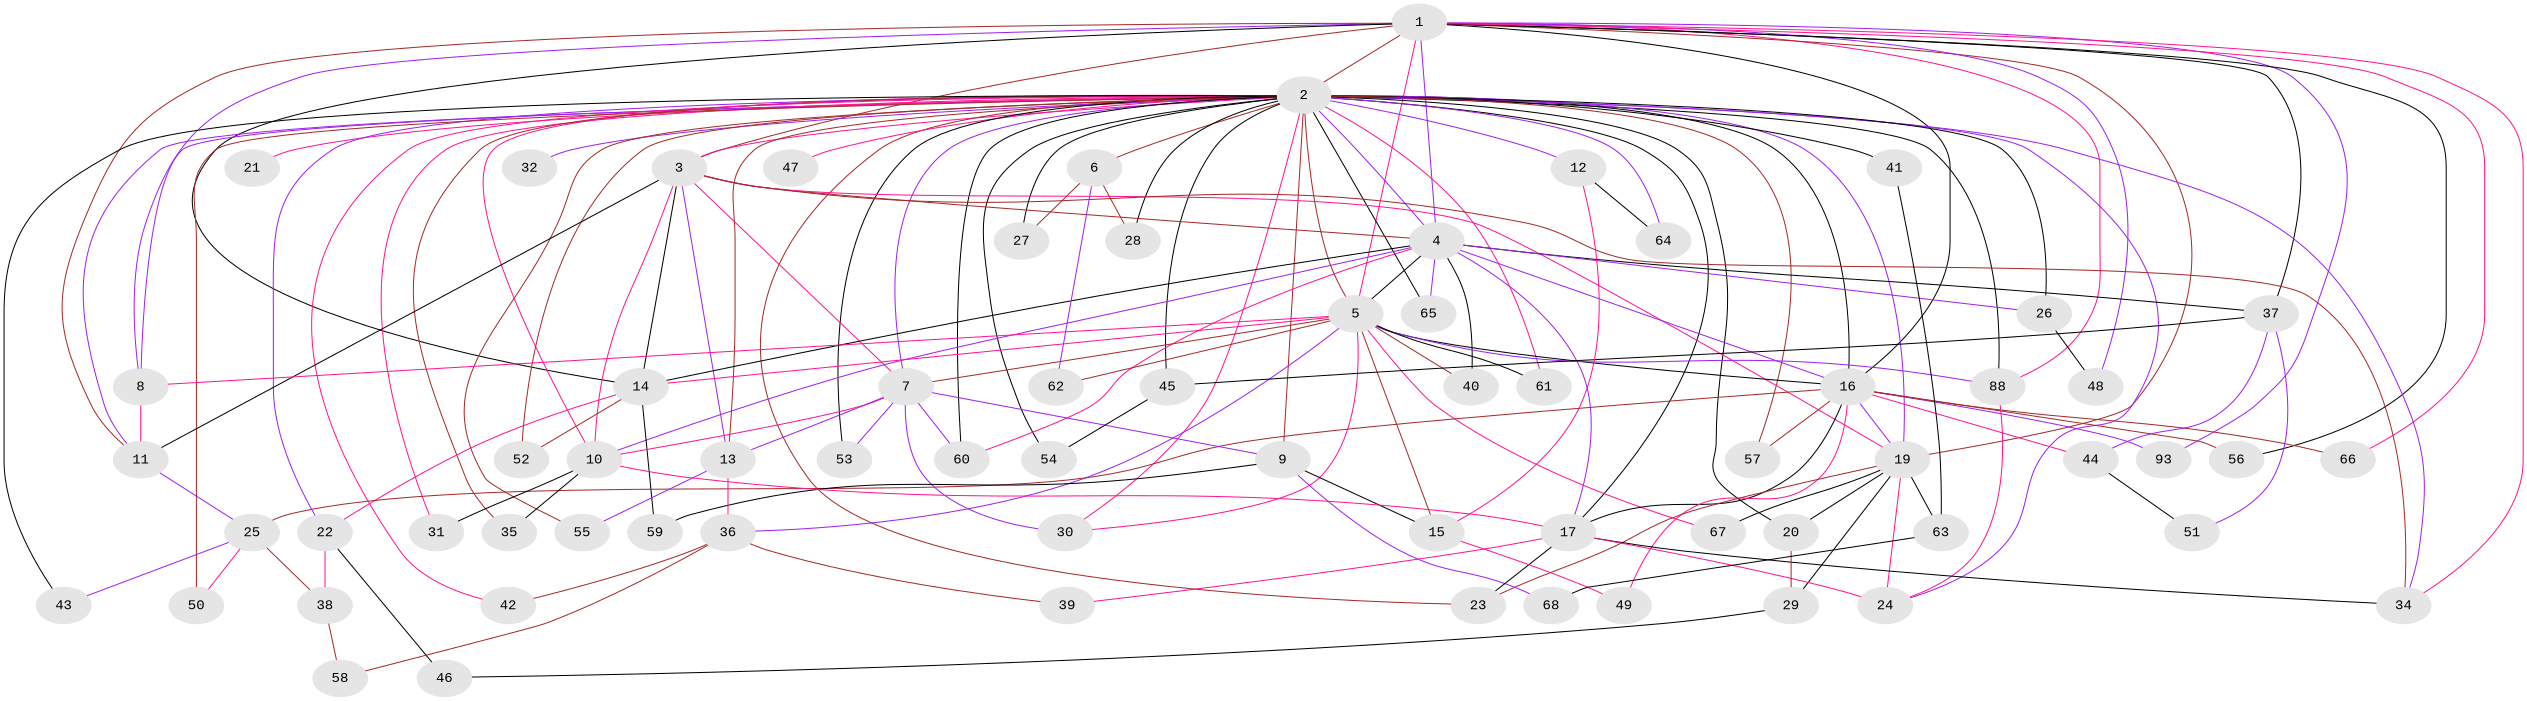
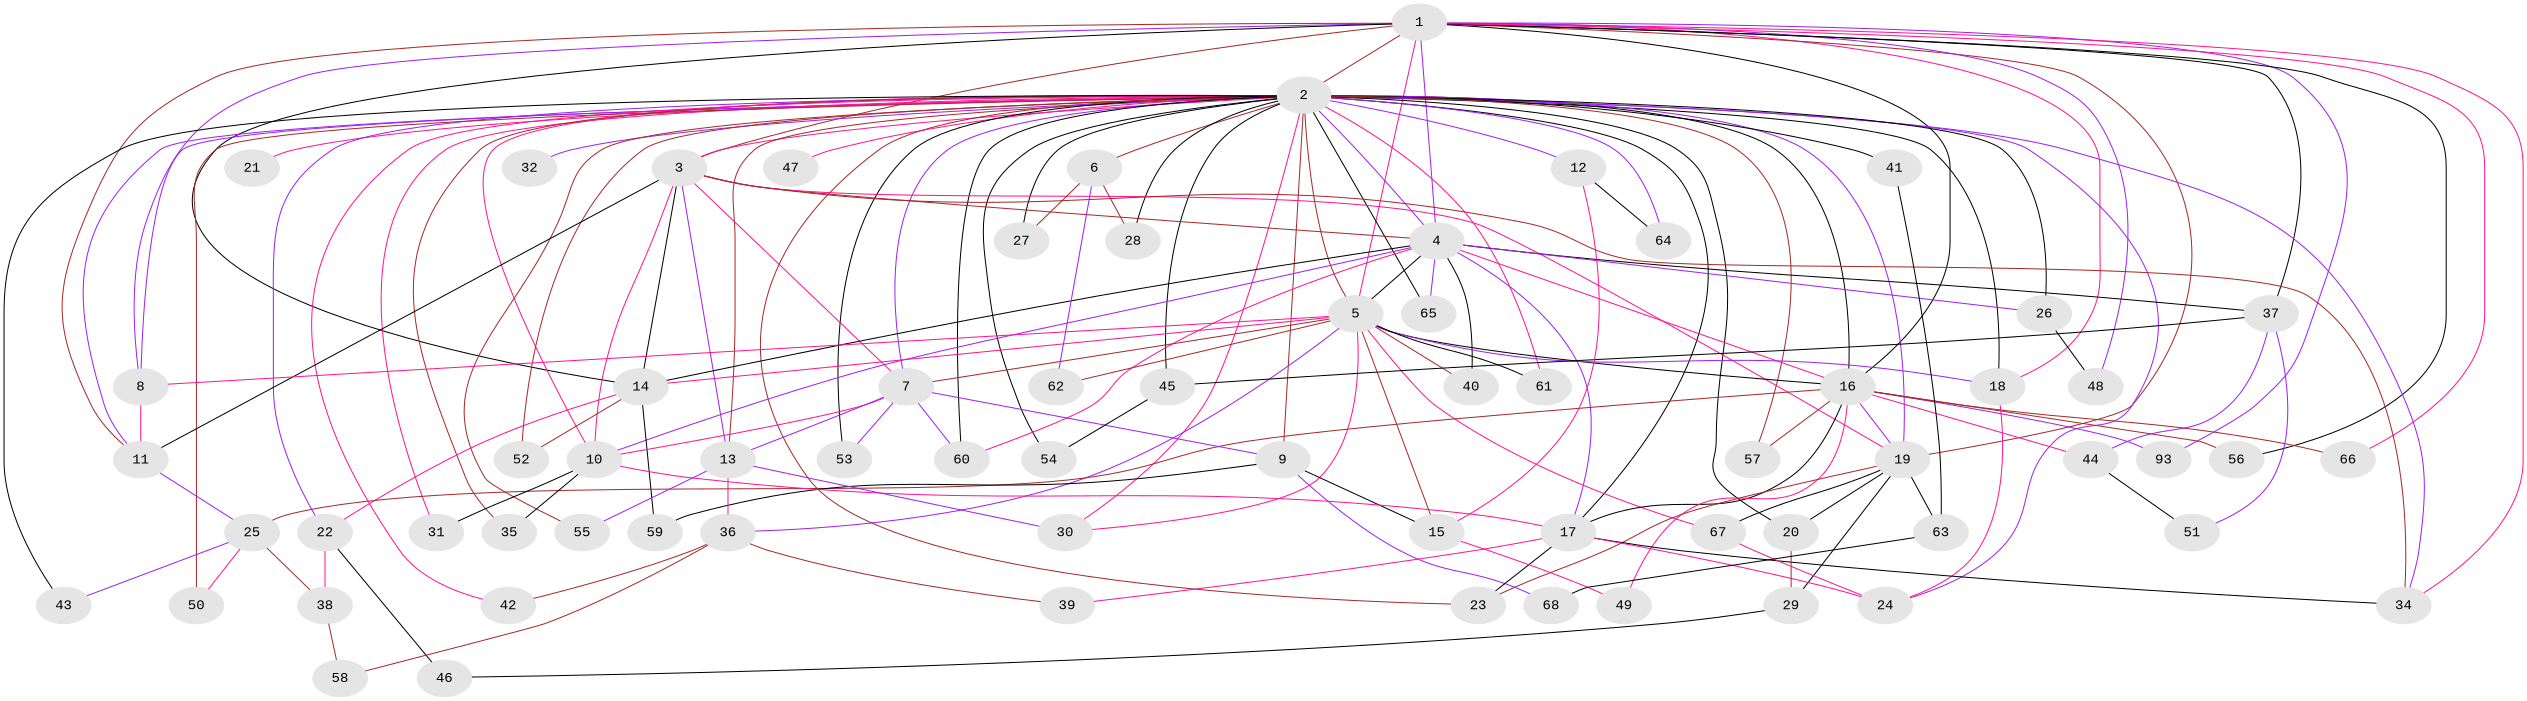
(1624, 307) -> (1624, 307)
(1998, 387) -> (1998, 387)
(956, 503) -> (918, 501)
(1894, 533) -> (1801, 570)
